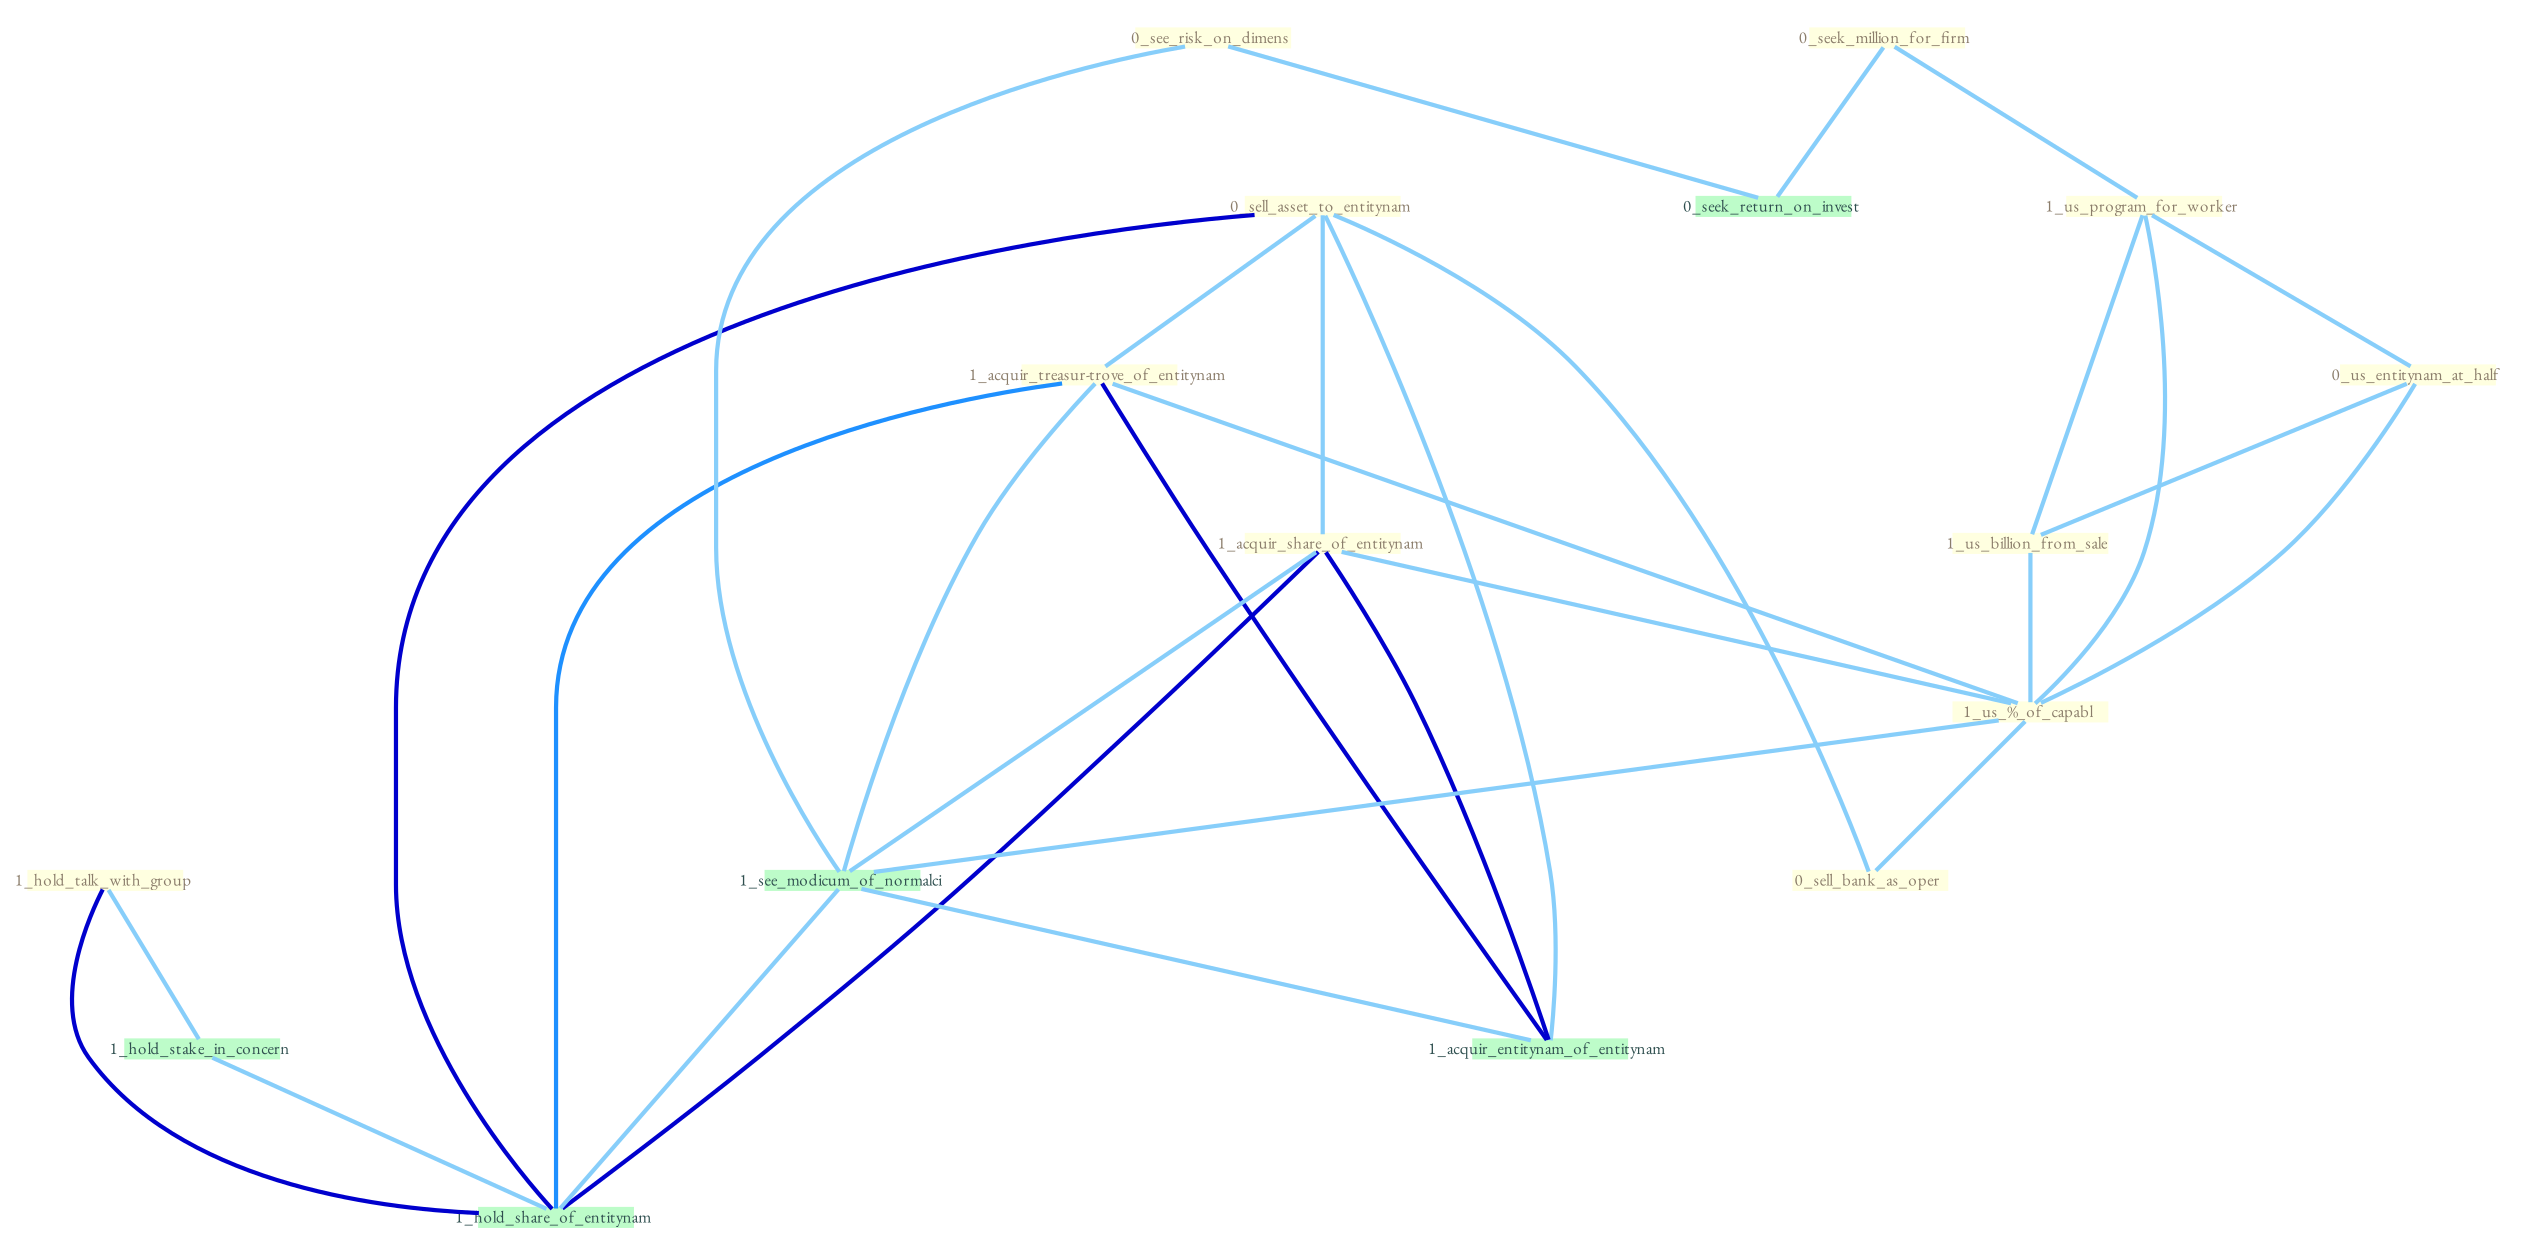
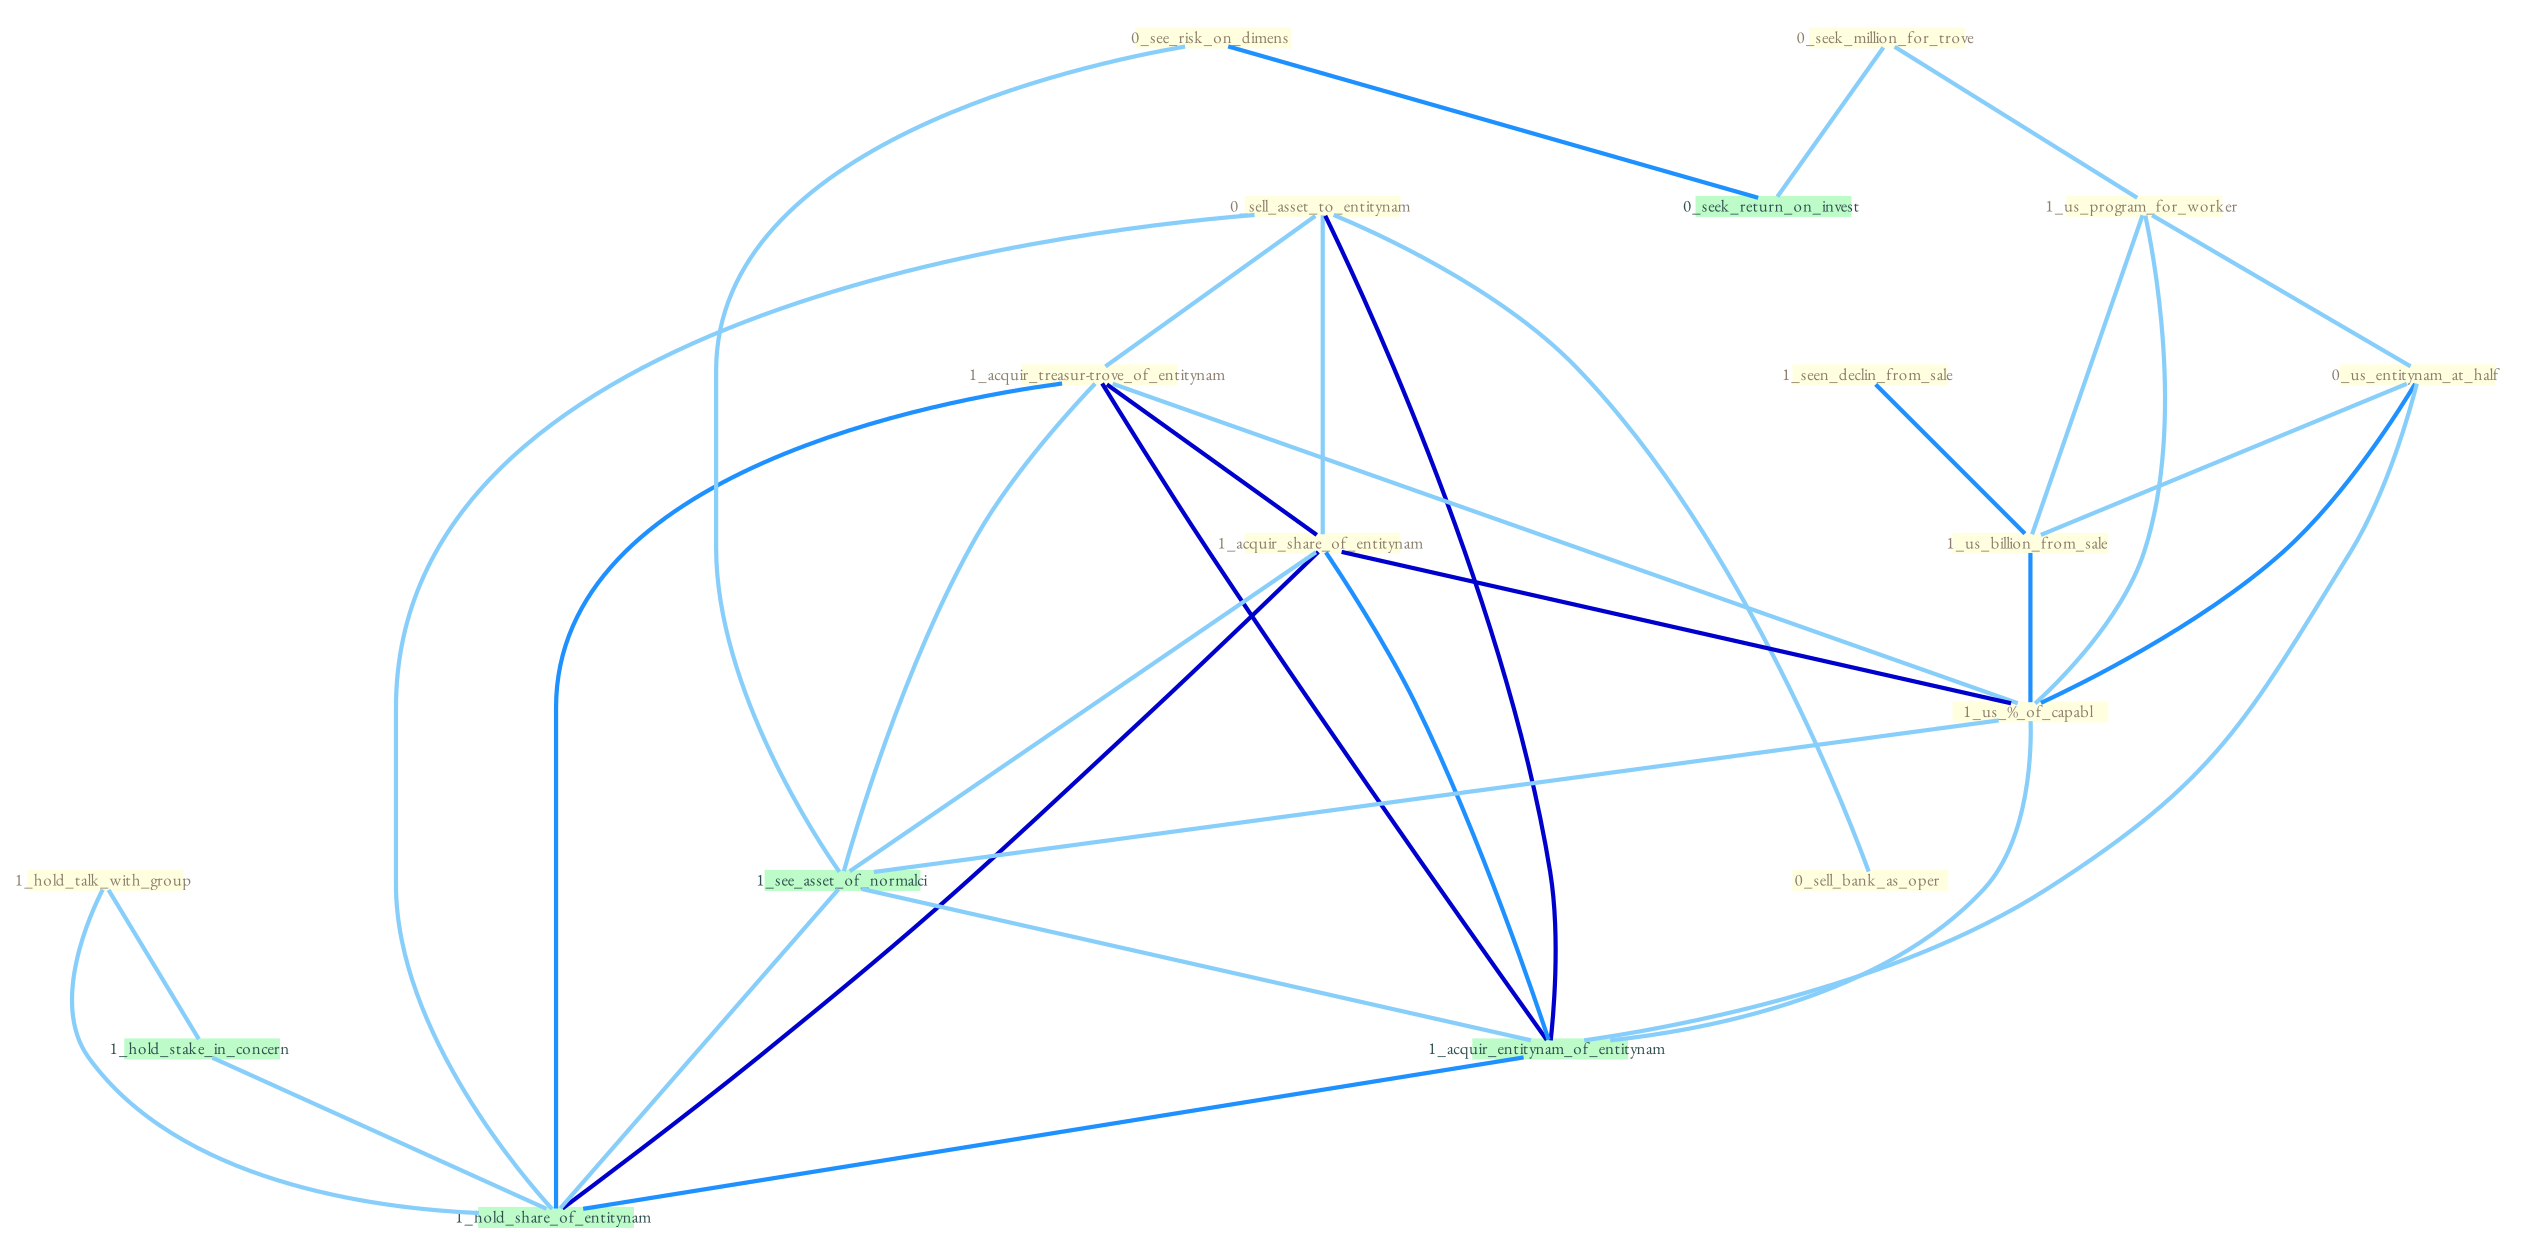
(1887, 38) -> (1887, 38)
(1493, 122) -> (1493, 122)
none -> (1870, 375)
none -> (1212, 460)
(500, 469) -> (500, 469)
(2255, 575) -> (2255, 575)
(1486, 617) -> (1486, 617)
(1676, 628) -> (1676, 628)
(2030, 628) -> (2030, 628)
(1443, 764) -> (1443, 764)
(1950, 796) -> (1974, 898)
none -> (2109, 847)
(843, 880) -> (843, 880)
none -> (1053, 1133)
(186, 1140) -> (186, 1140)
